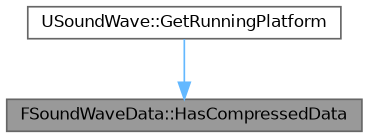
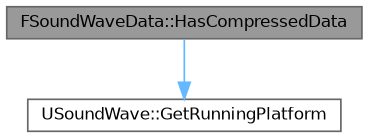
(184, 61) -> (184, 61)
